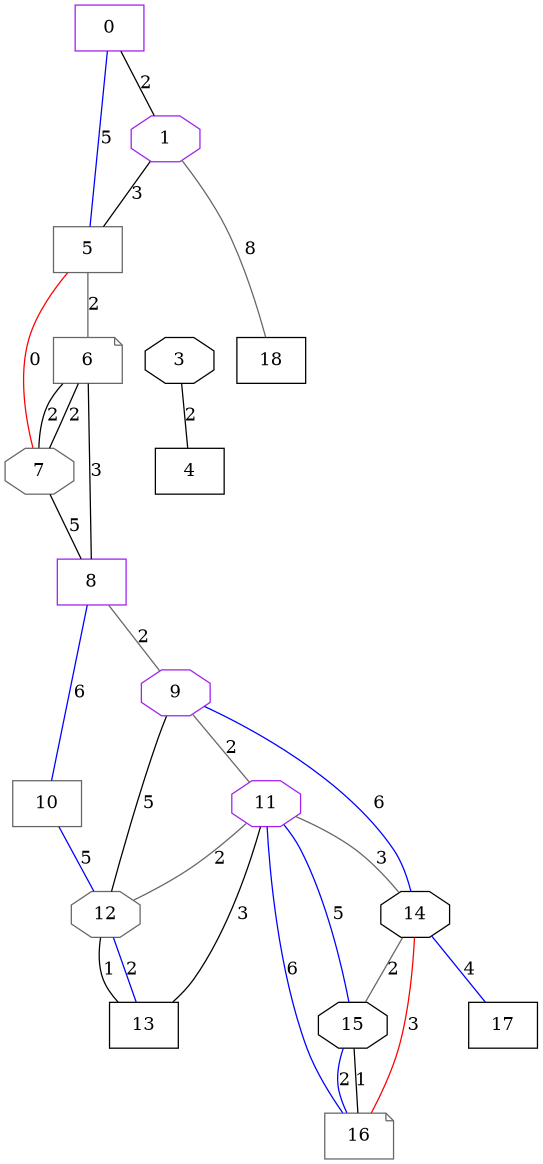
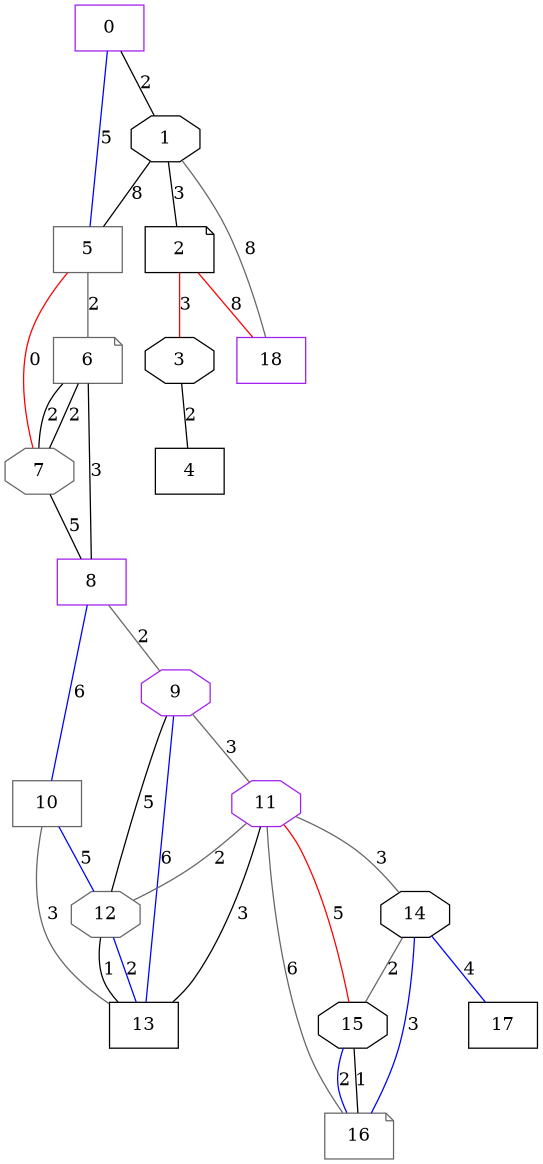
(166, 139) -> (166, 139)
(138, 194) -> (138, 194)
none -> (180, 250)
(271, 360) -> (271, 360)
(232, 748) -> (232, 748)
(326, 780) -> (160, 859)
(325, 910) -> (325, 910)
none -> (44, 928)
(286, 975) -> (286, 975)
(403, 1028) -> (403, 1028)
